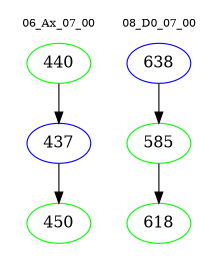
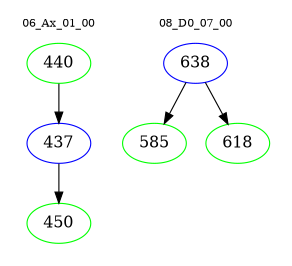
(59, 24) -> (59, 24)
(159, 178) -> (214, 98)
